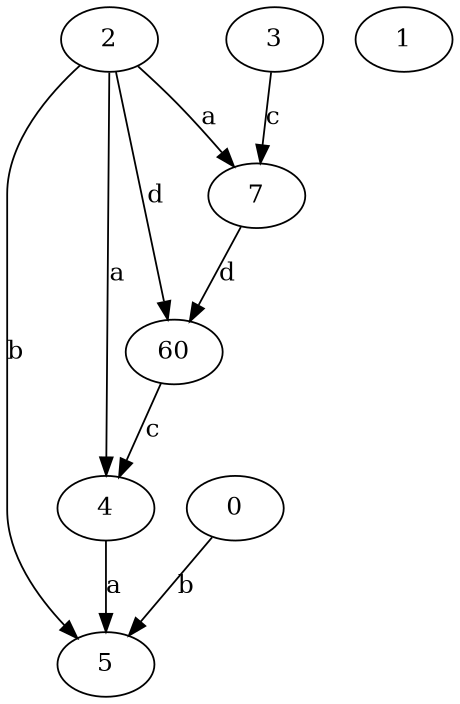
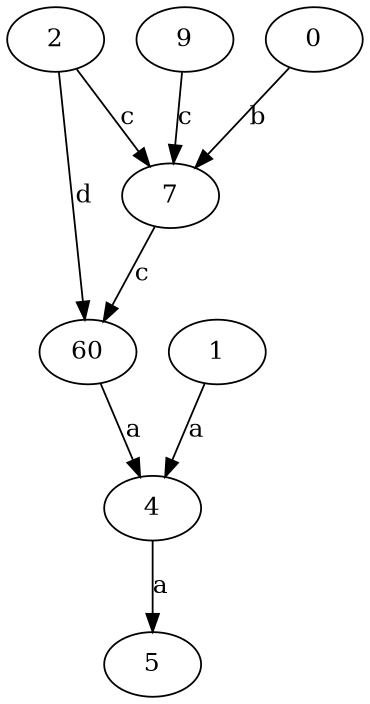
(275, 40) -> (185, 40)
(209, 118) -> (128, 118)
(108, 265) -> (188, 422)
(228, 274) -> (142, 274)
(7, 342) -> none
(153, 430) -> (134, 430)
(176, 579) -> (249, 111)
